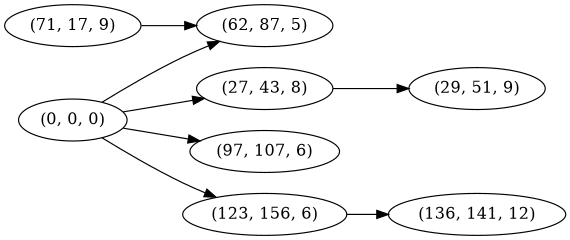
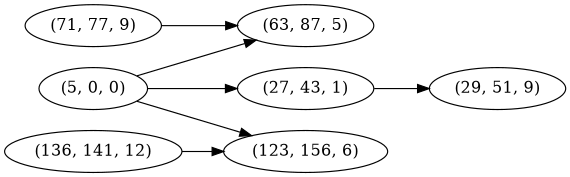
(73, 26) -> (93, 26)
(265, 26) -> (306, 26)
(265, 89) -> (306, 89)
(73, 120) -> (93, 89)
(265, 151) -> none
(362, 214) -> (197, 151)
